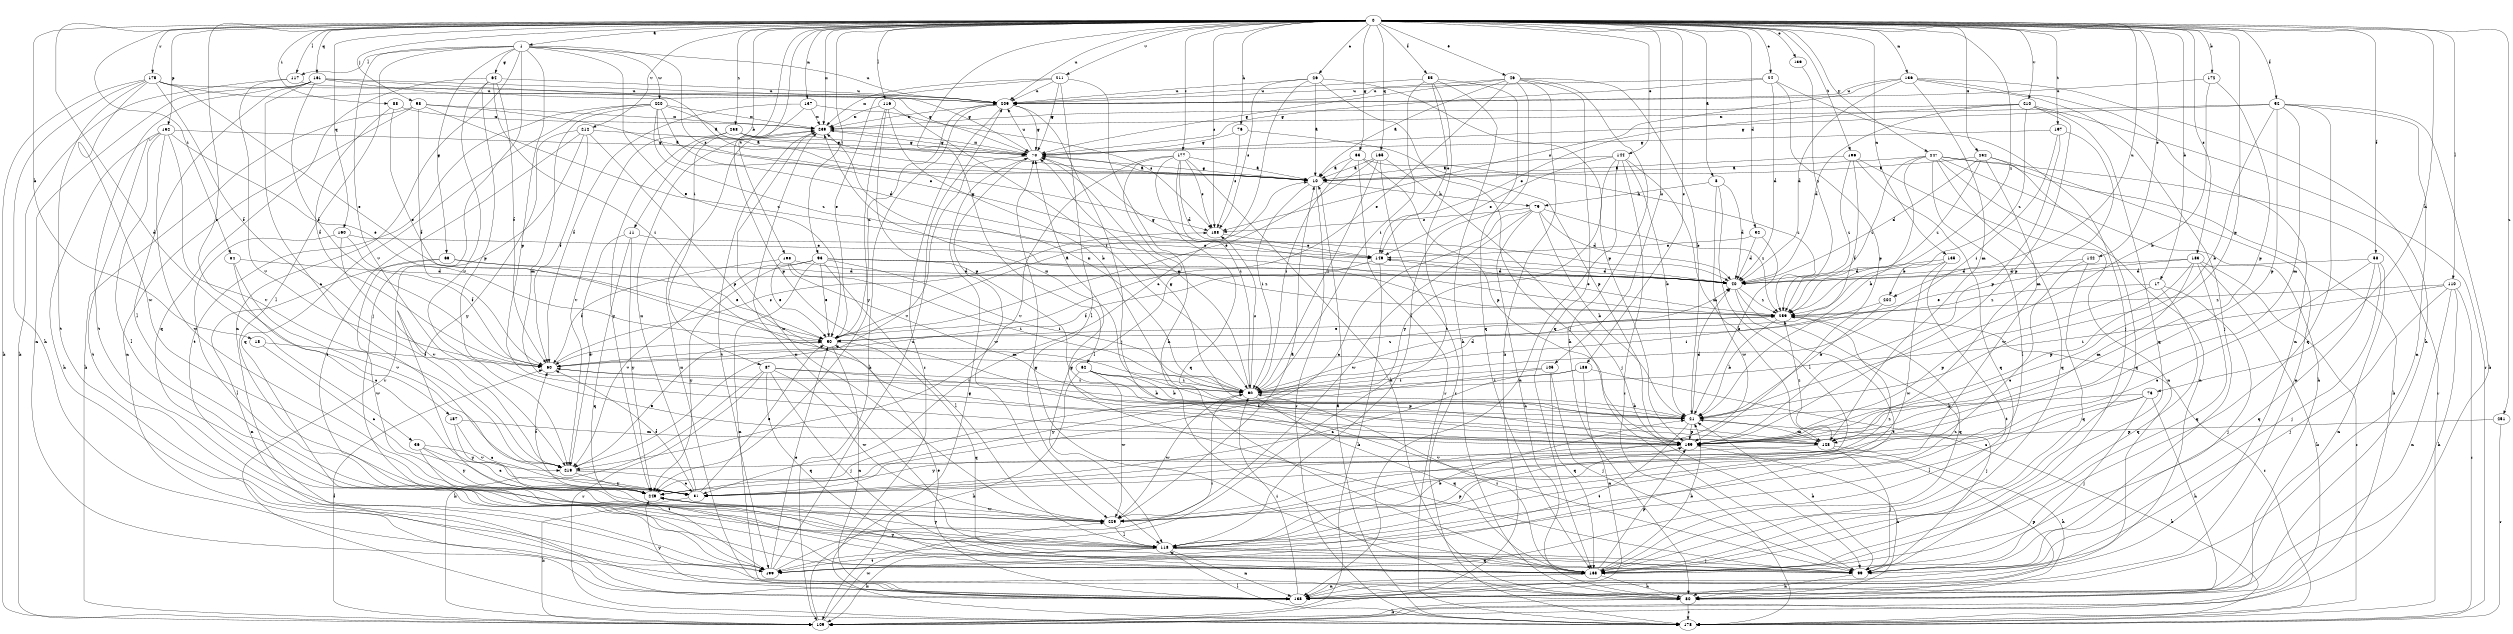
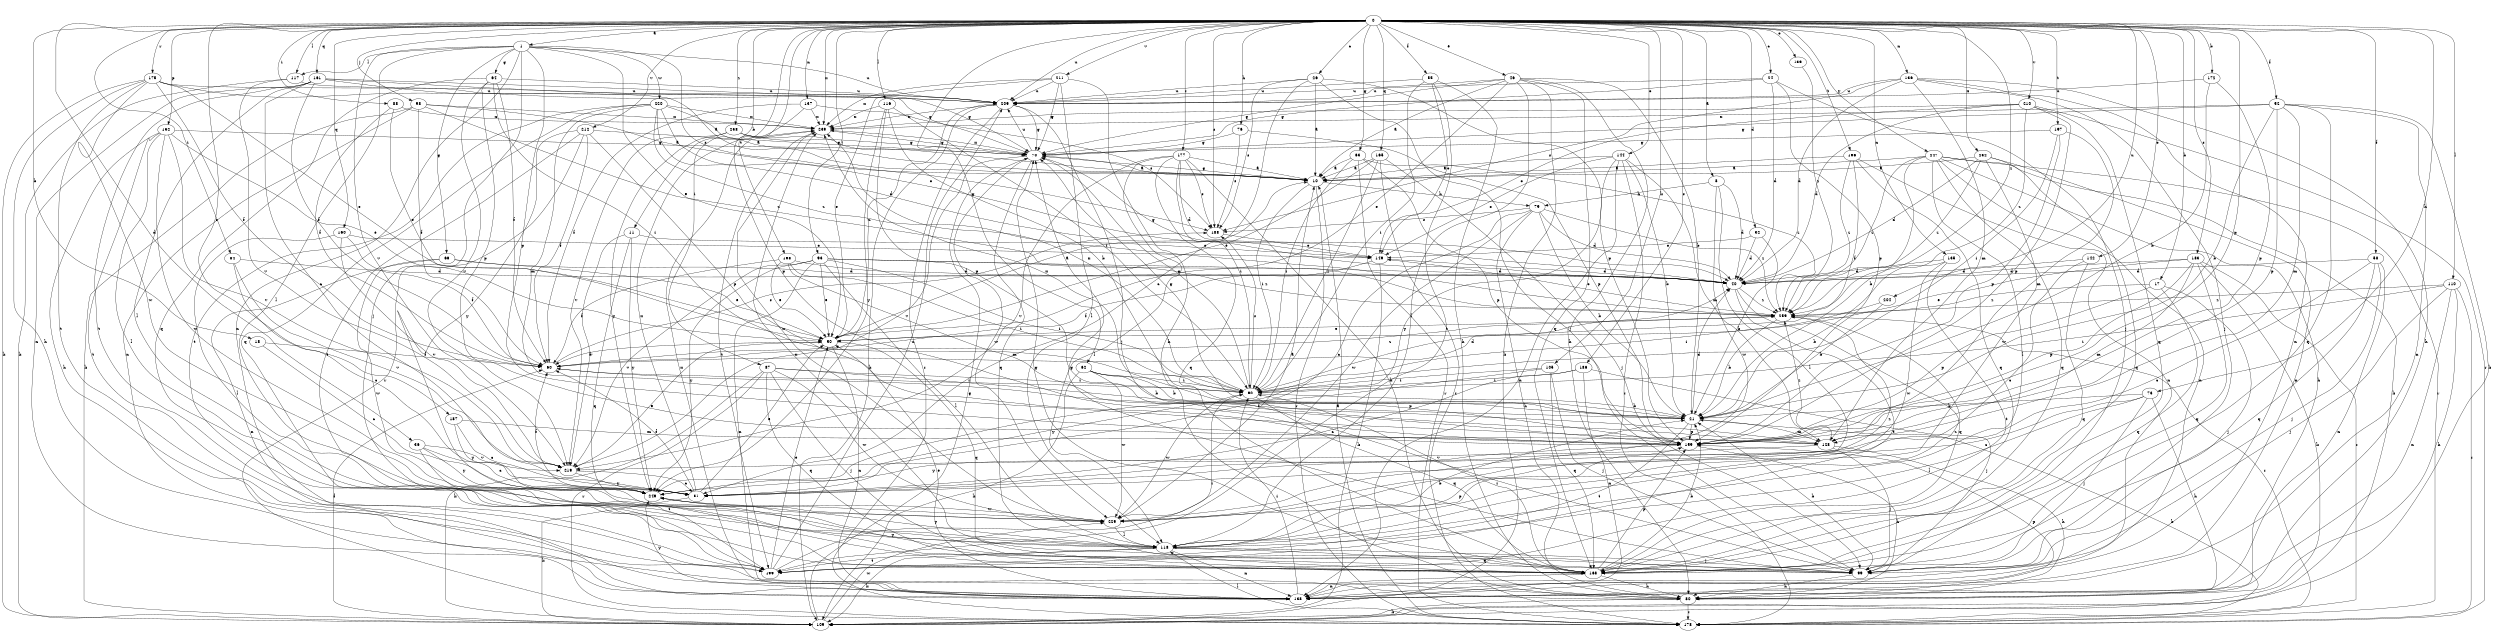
(1911, 265) -> (1819, 334)
(1482, 299) -> (1105, 541)
(2502, 419) -> none
